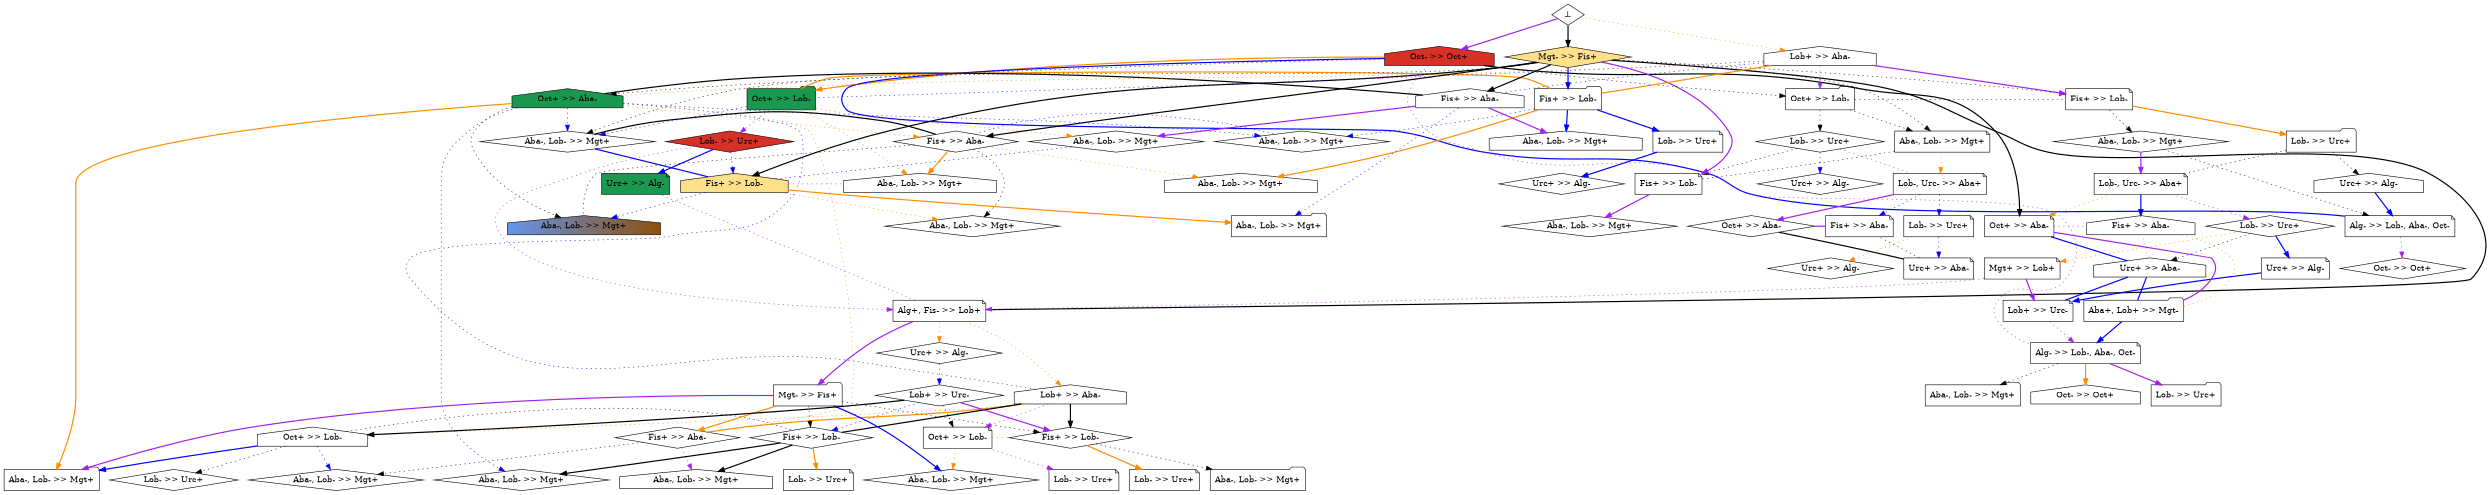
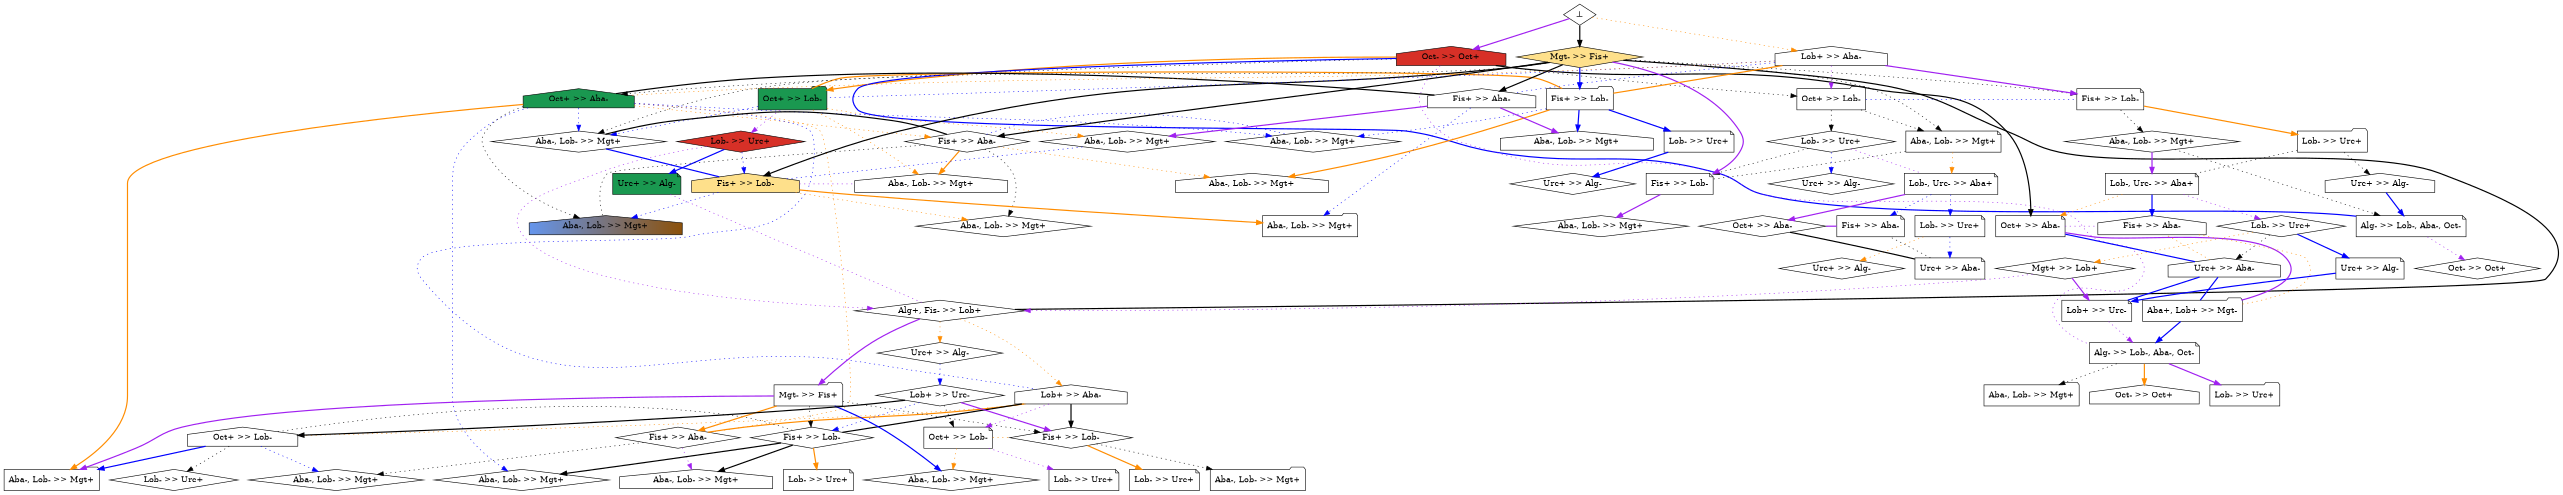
(2022, 268) -> (2065, 268)
(939, 311) -> (940, 311)
